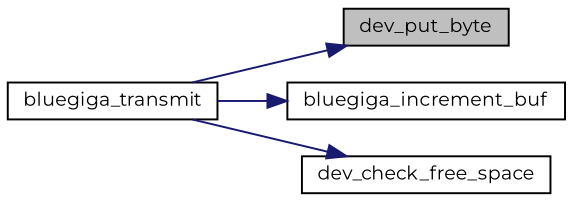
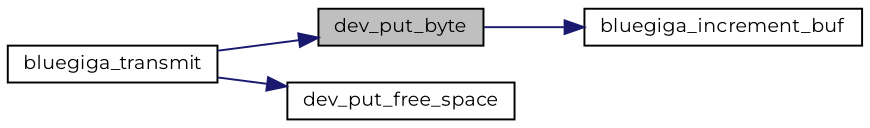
(242, 101) -> (524, 27)
(426, 175) -> (401, 101)
